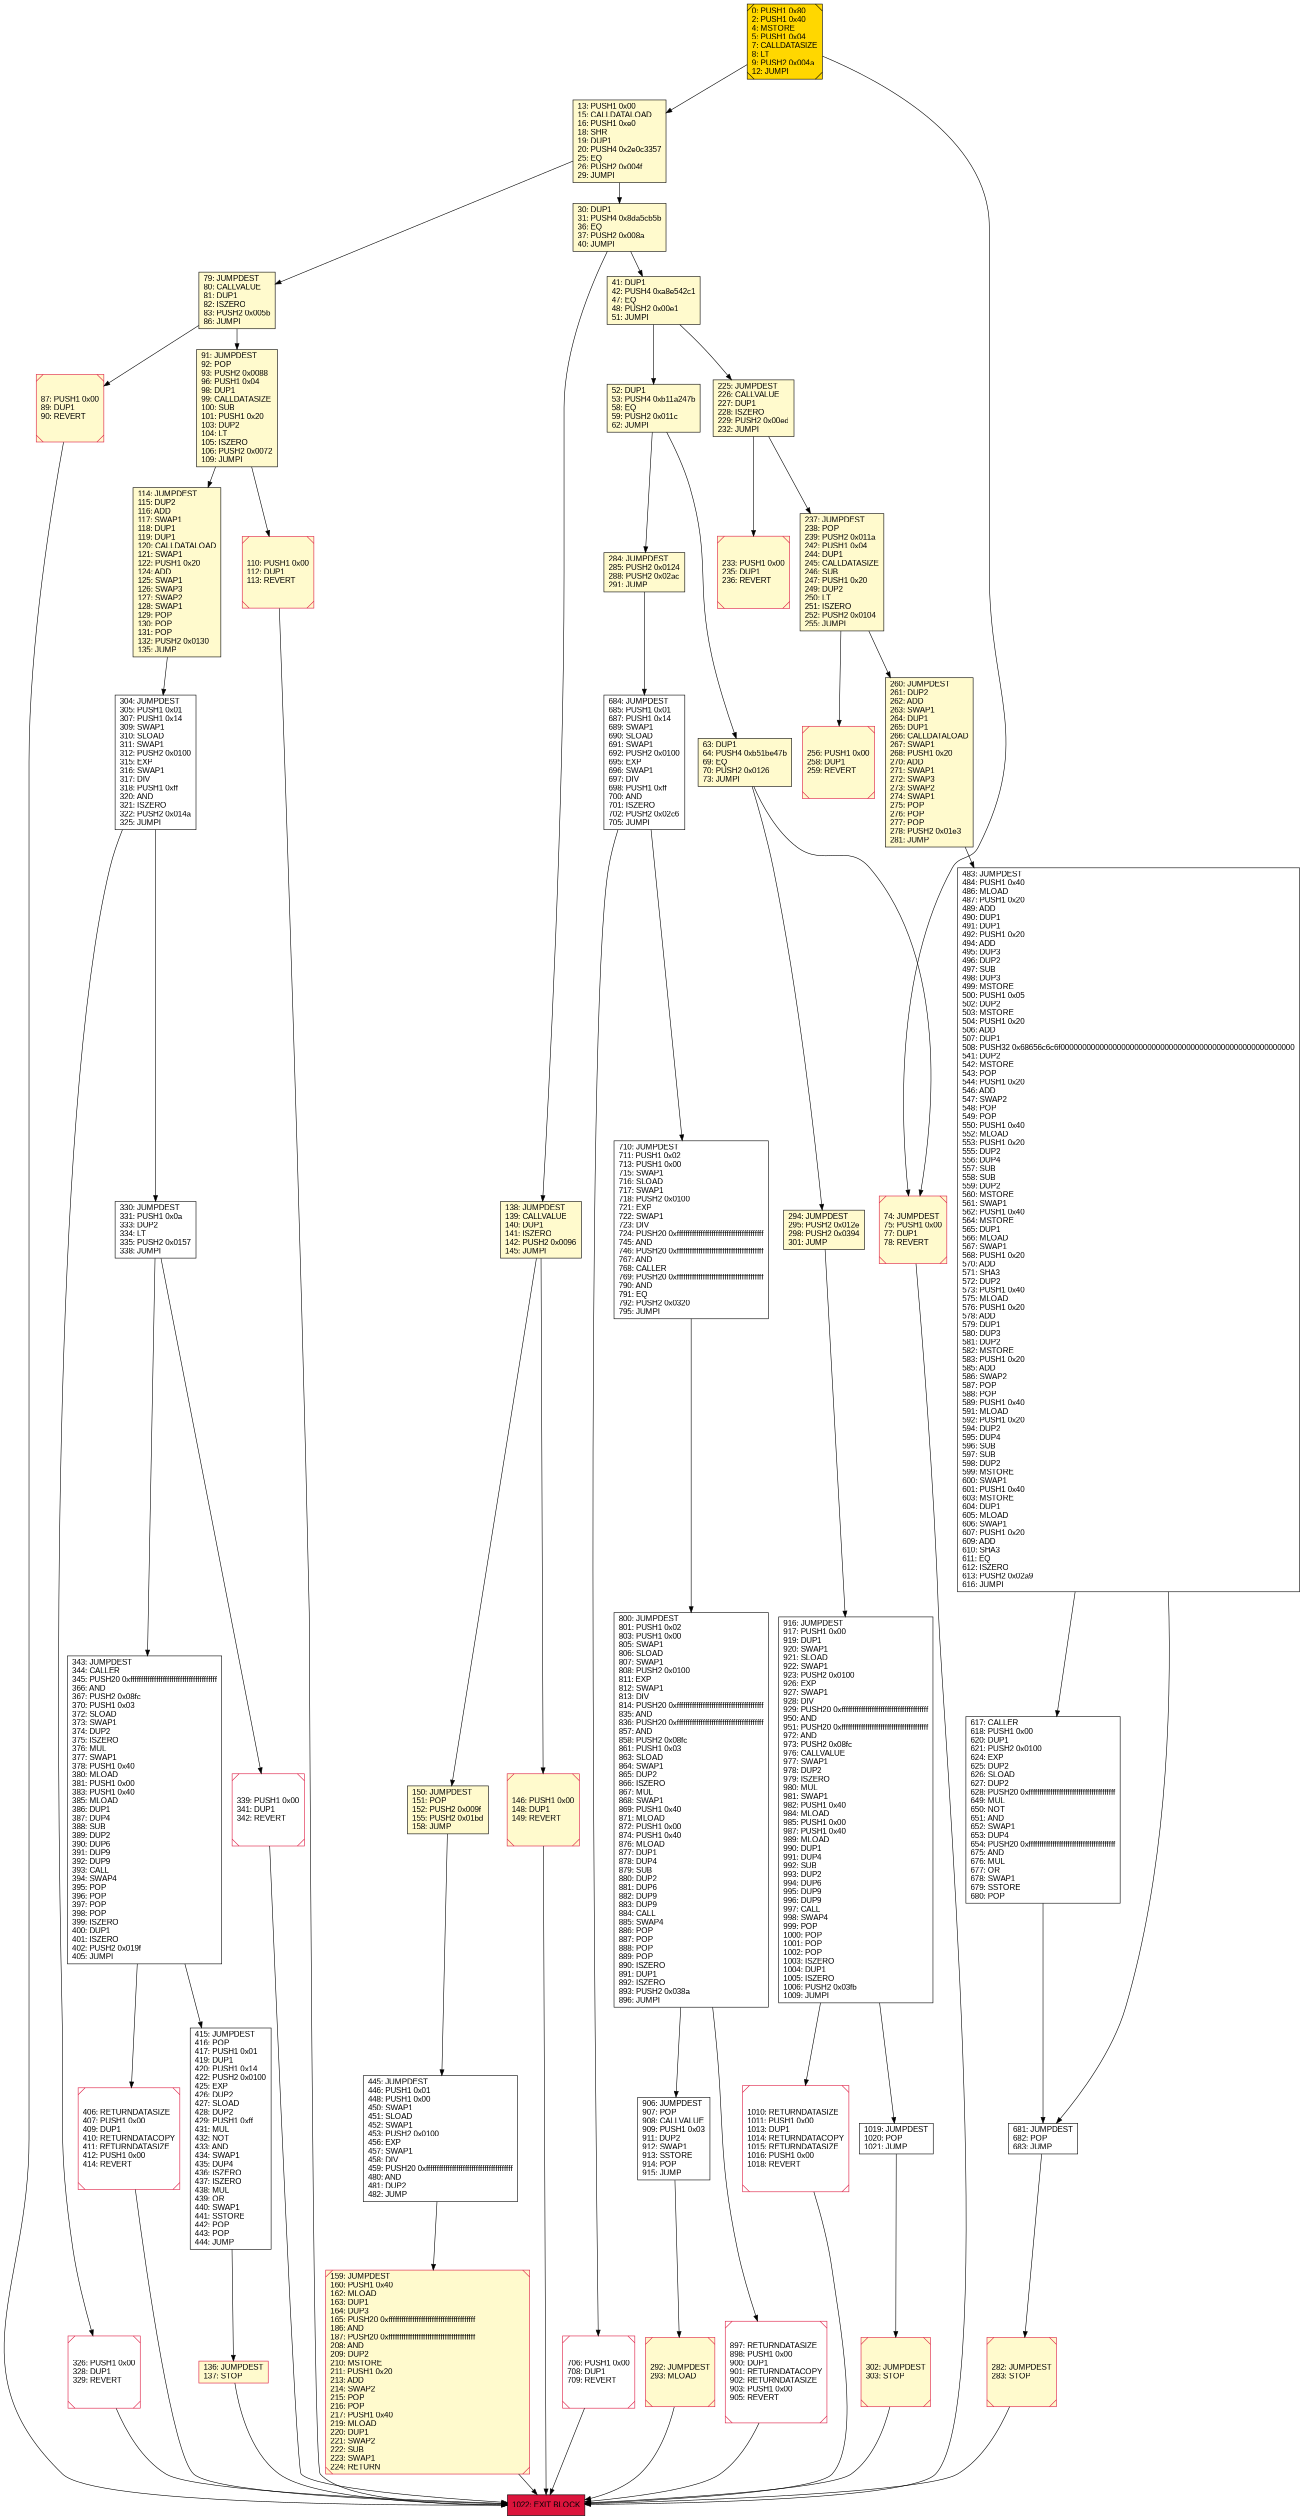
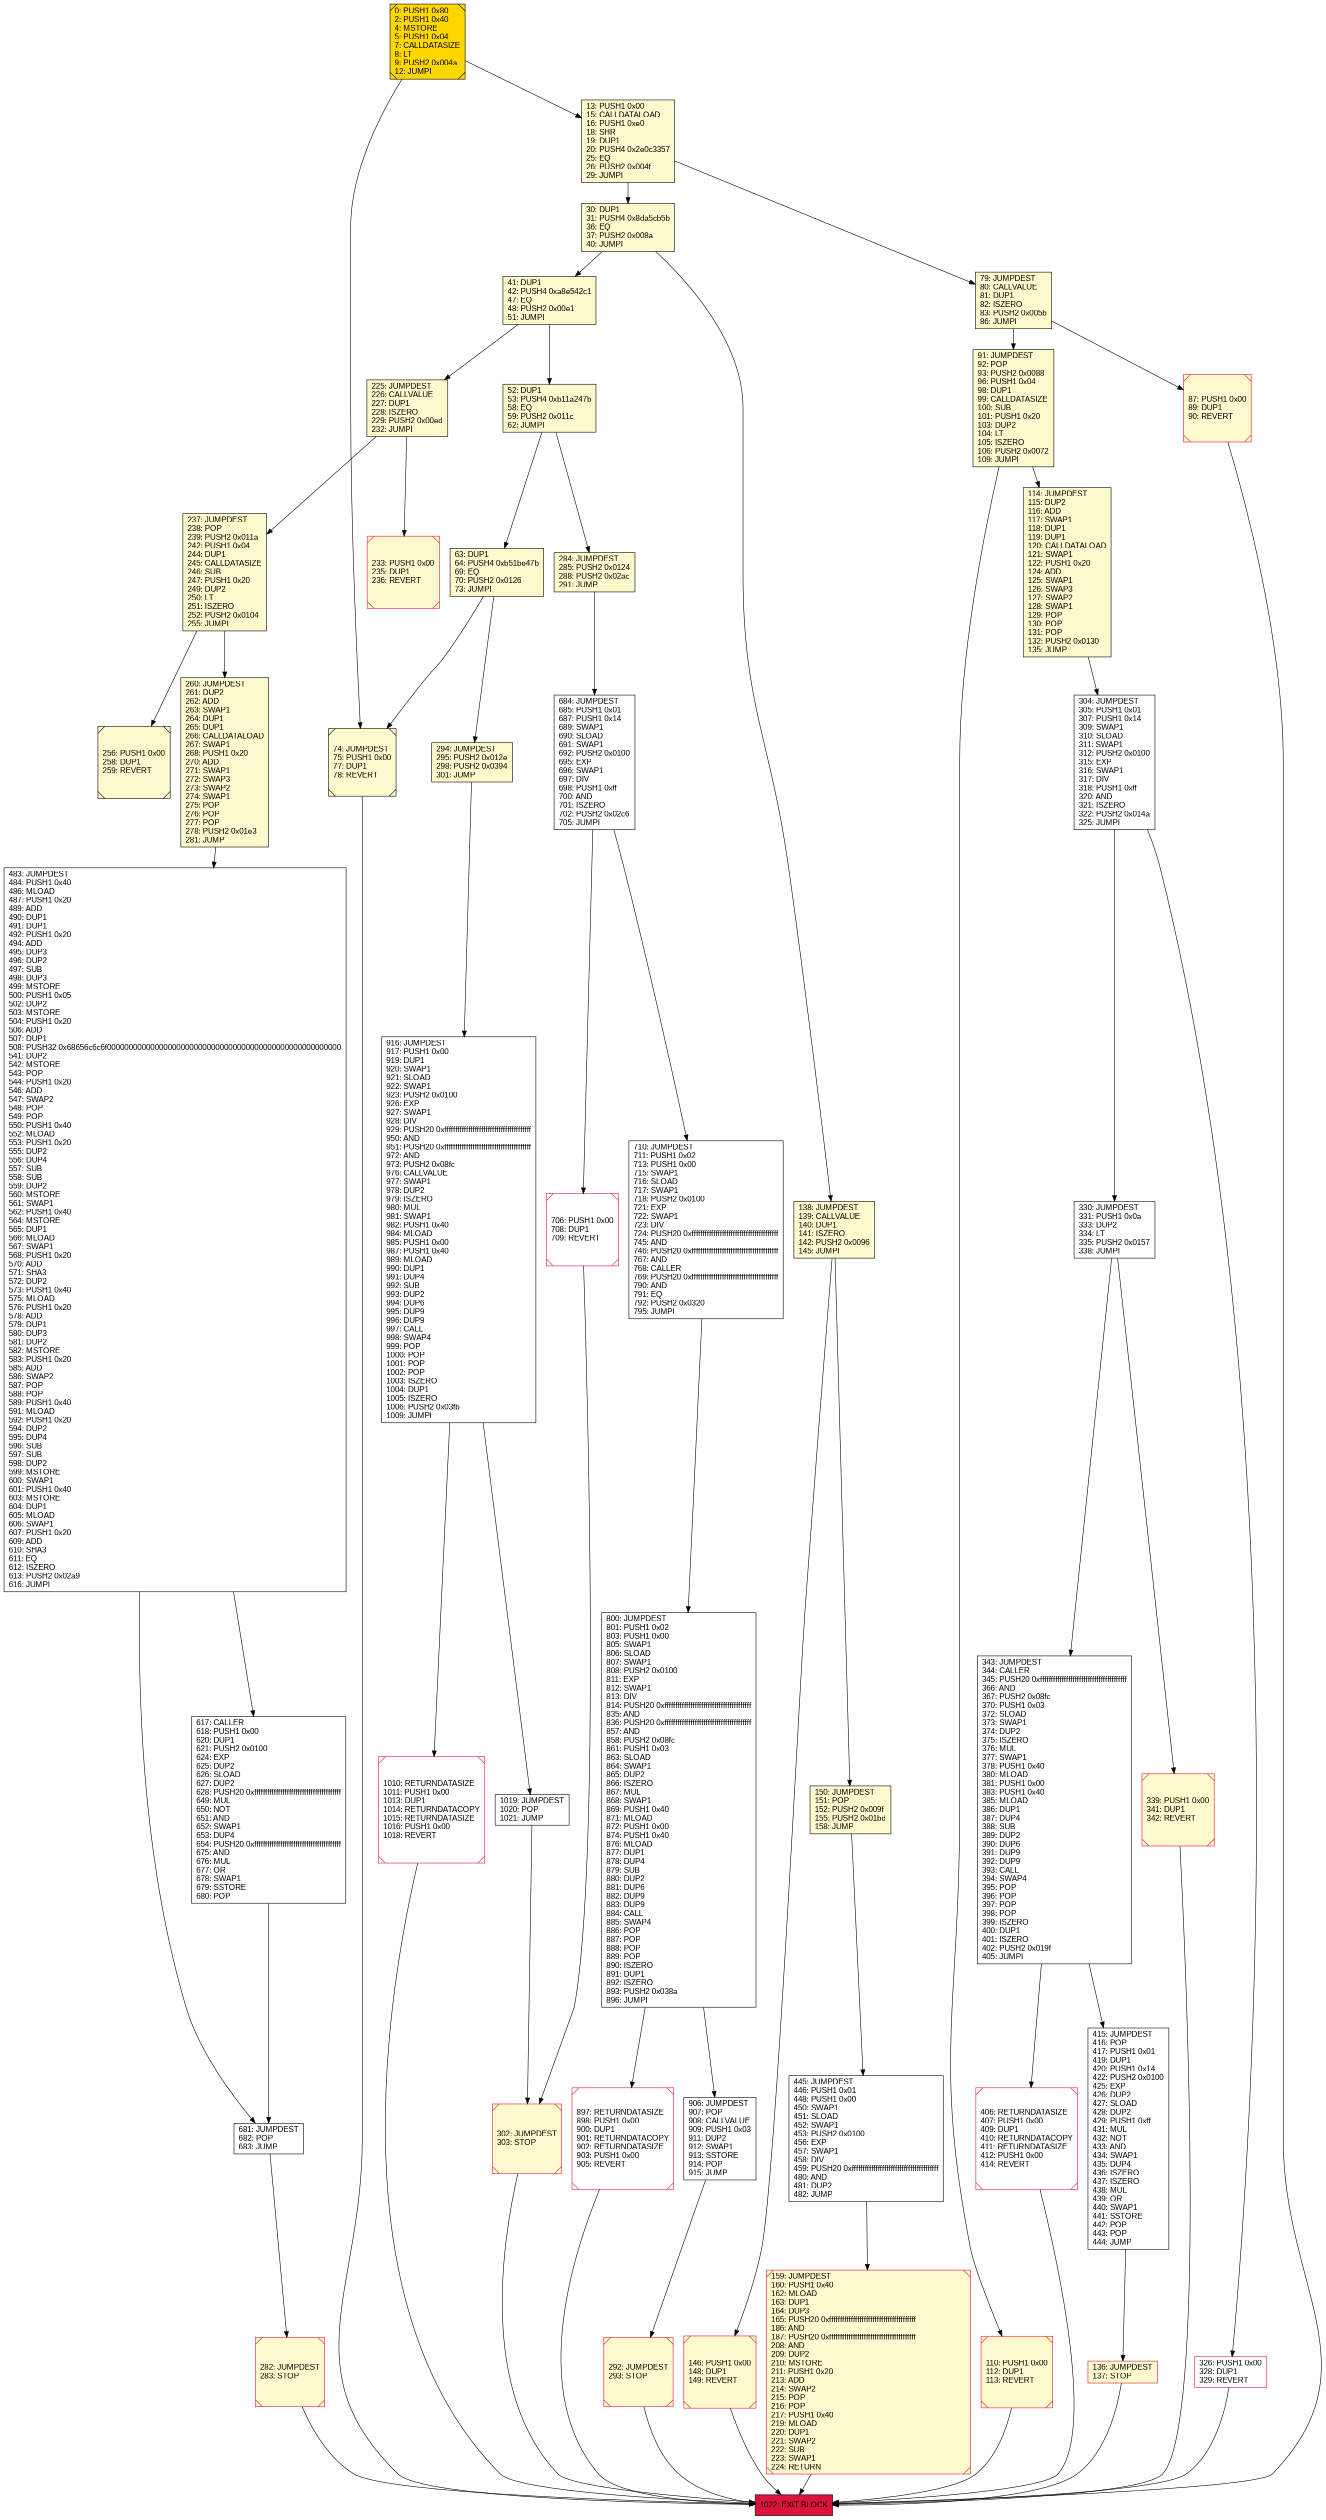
(838, 762) -> (134, 762)
(913, 1230) -> (362, 762)
(268, 1810) -> (1178, 1810)
(104, 2372) -> (1231, 2372)
(680, 2372) -> (638, 2372)
(568, 2449) -> (590, 1685)
